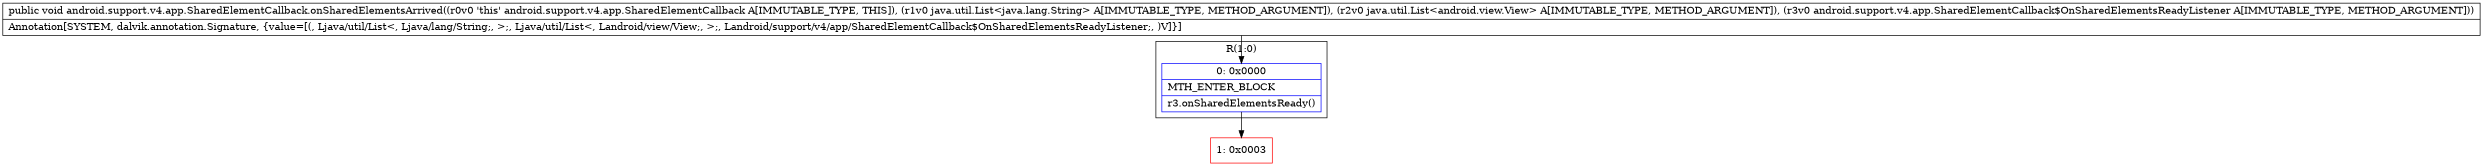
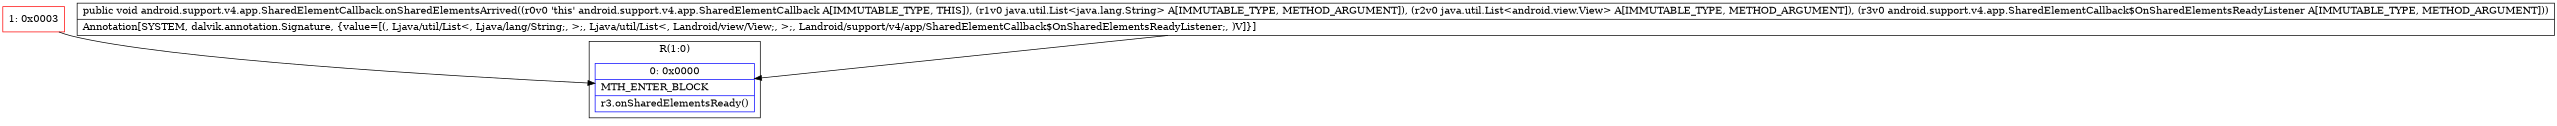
(1241, 122) -> (322, 66)
